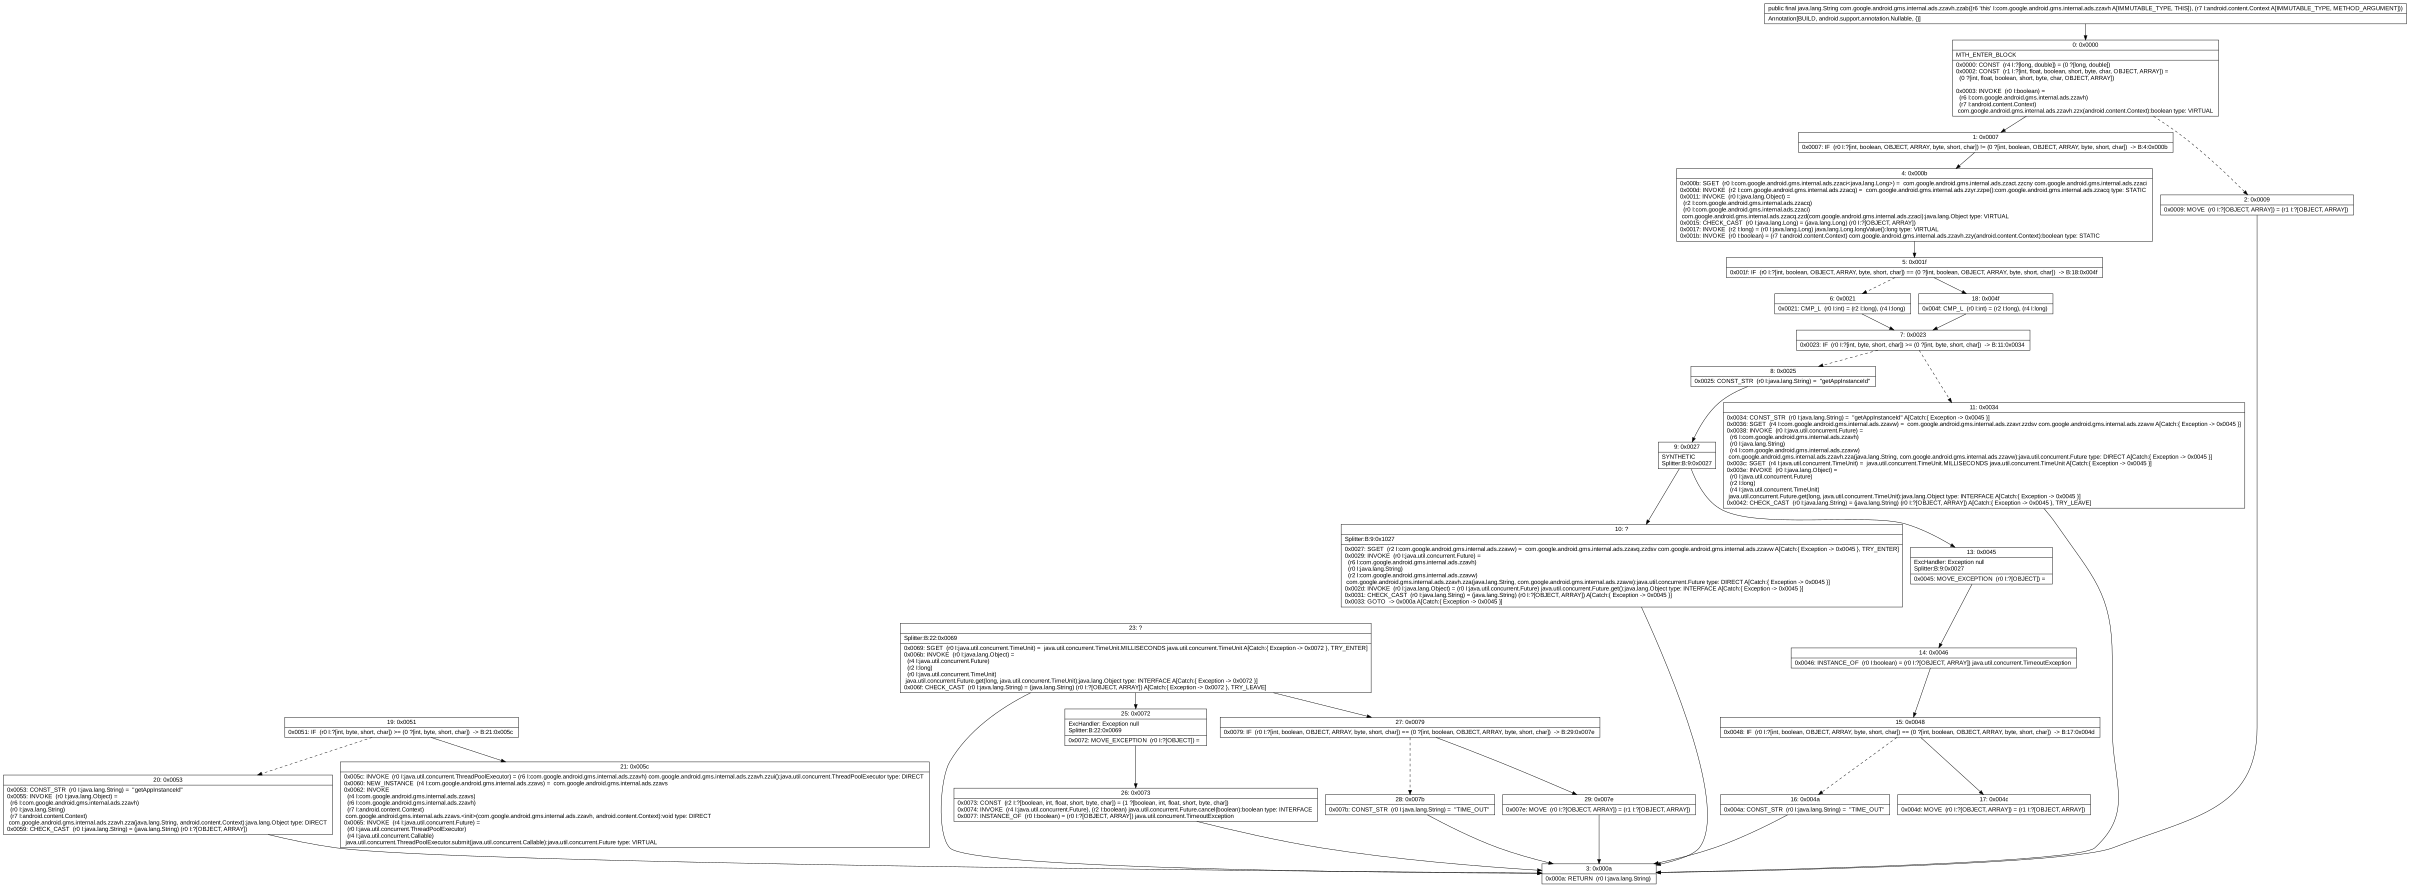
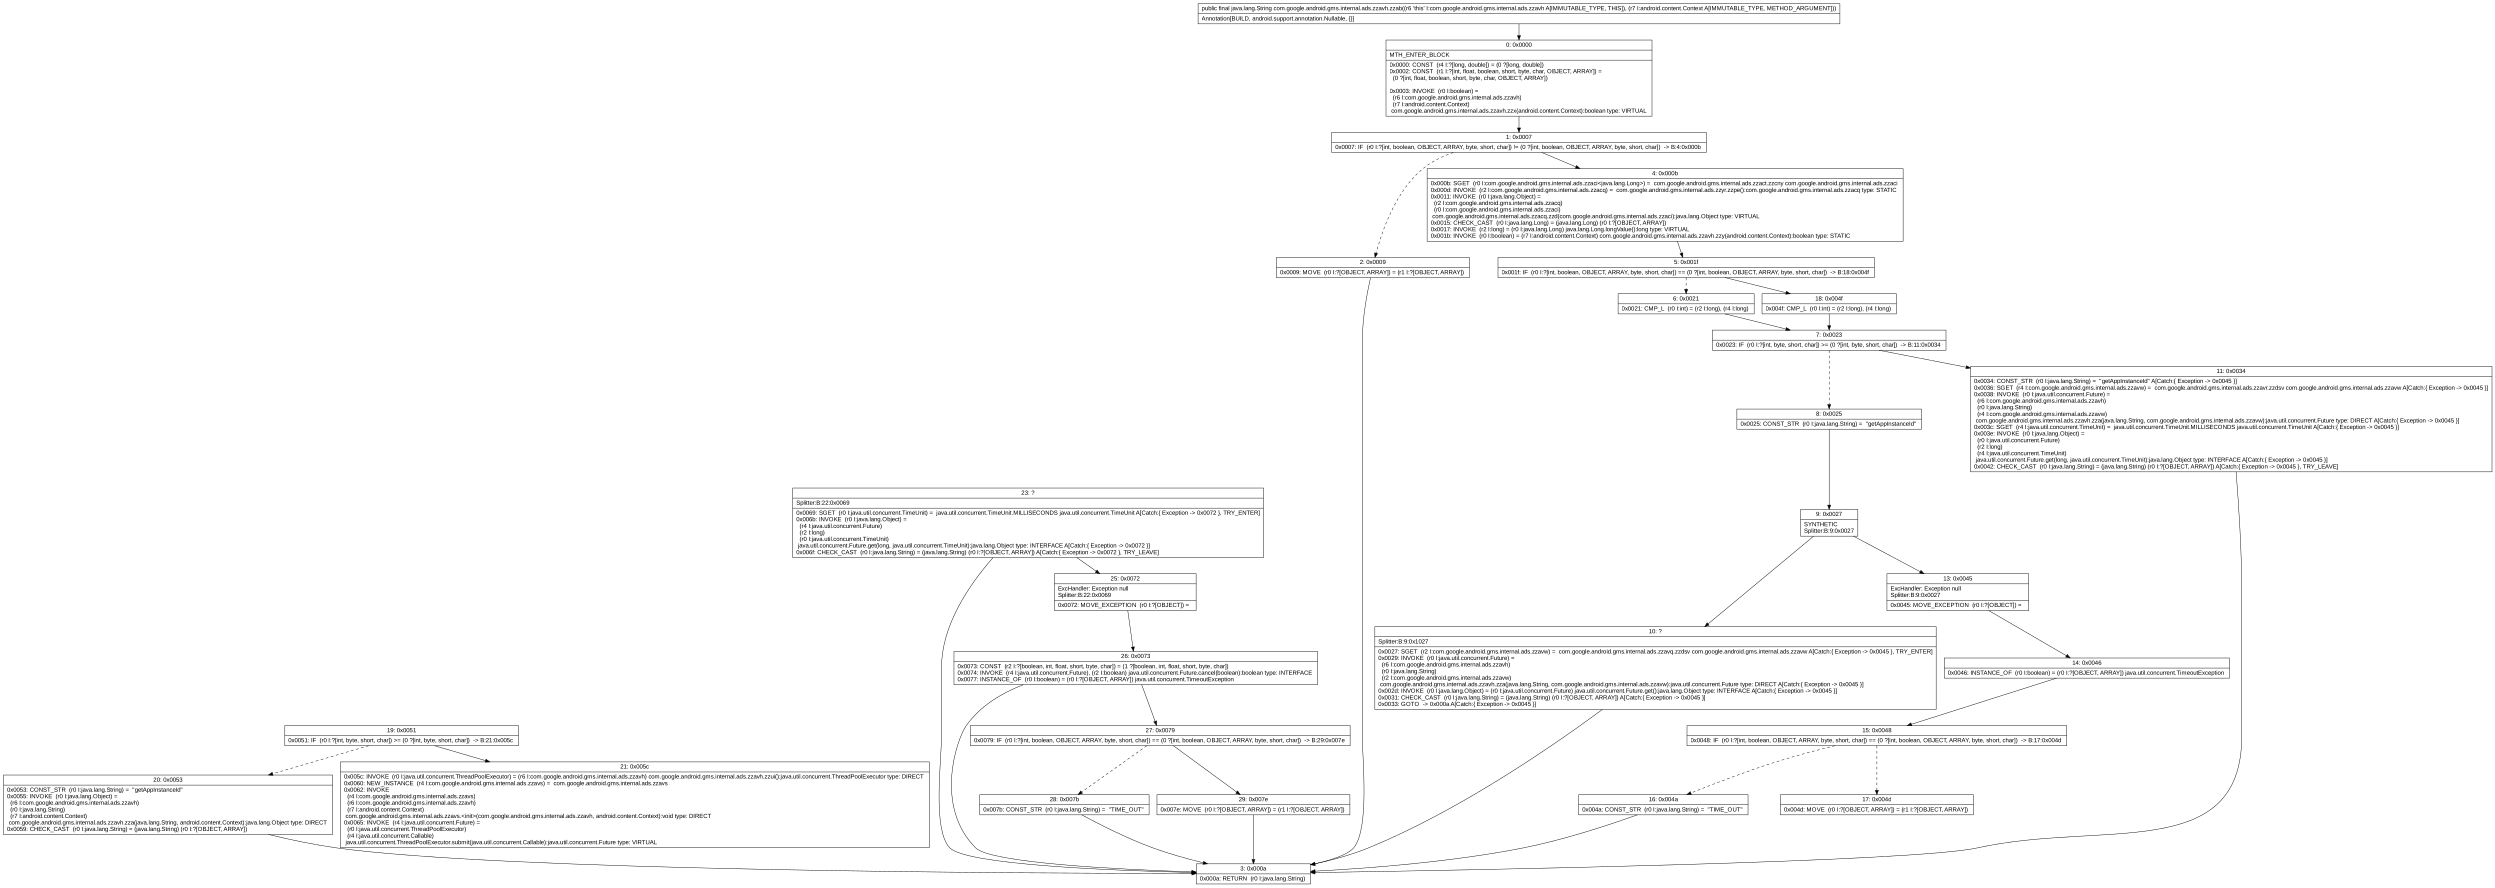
(2201, 151) -> (1402, 192)
(1934, 375) -> (1922, 359)
(1320, 704) -> (1148, 703)
(1950, 764) -> (1877, 768)
